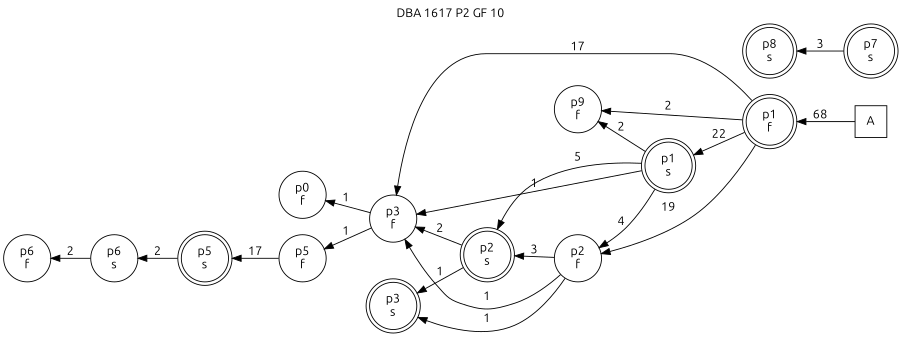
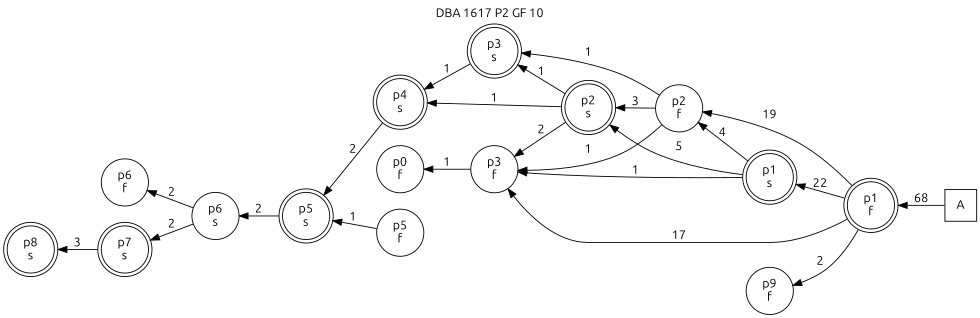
none -> (400, 102)
(626, 139) -> none
none -> (176, 231)
(352, 237) -> none
(256, 252) -> (353, 217)
